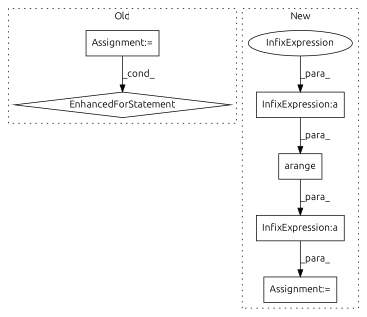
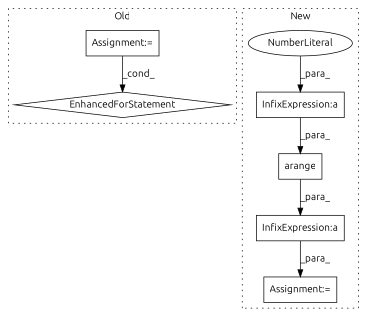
(300, 43) -> (300, 43)
